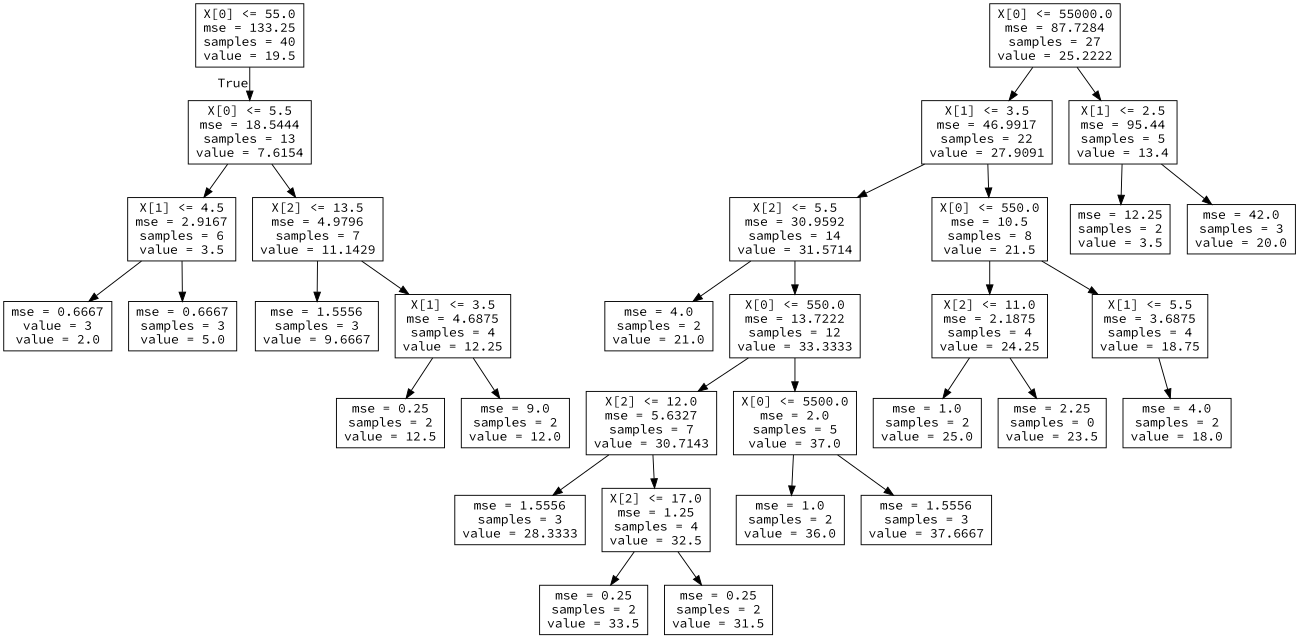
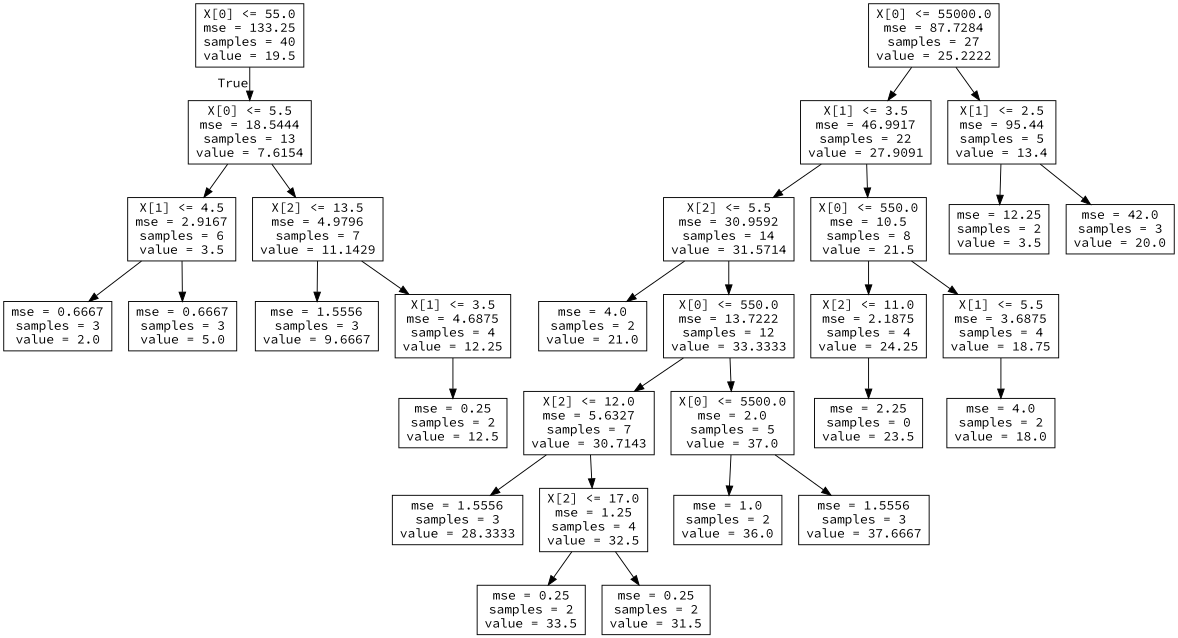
(58, 326) -> (58, 326)
(515, 423) -> none
(927, 423) -> none
